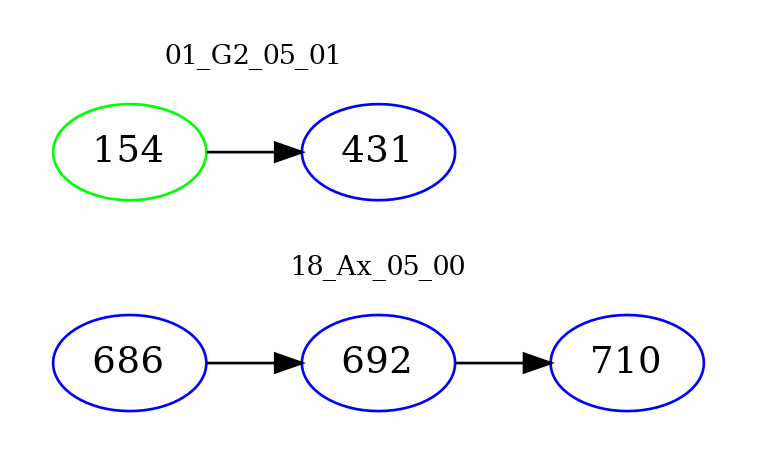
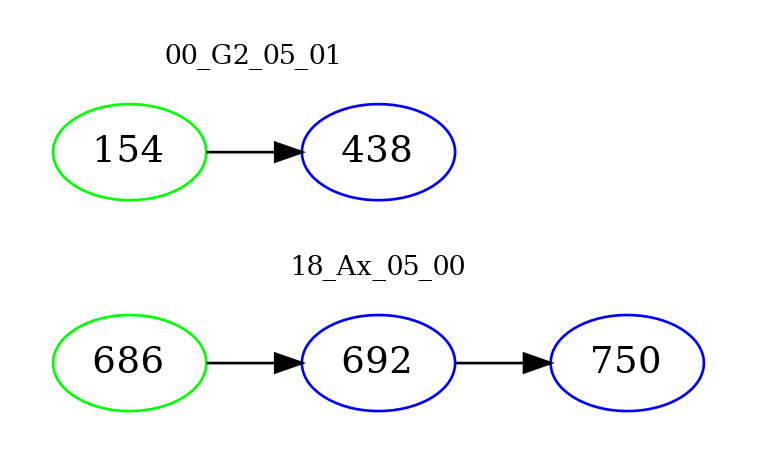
(254, 57) -> (254, 57)
(379, 152) -> (379, 152)
(130, 363) -> (130, 363)
(627, 363) -> (627, 363)
